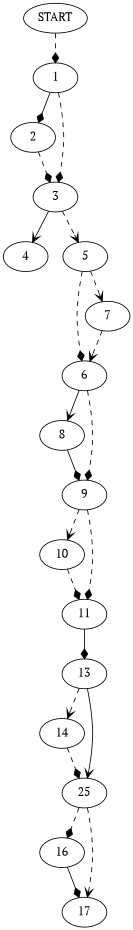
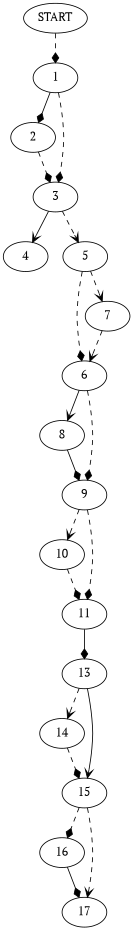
(84, 793) -> (84, 793)
